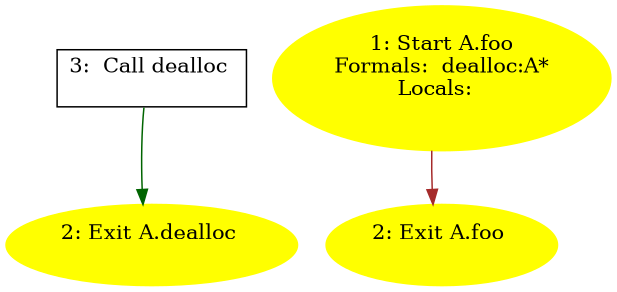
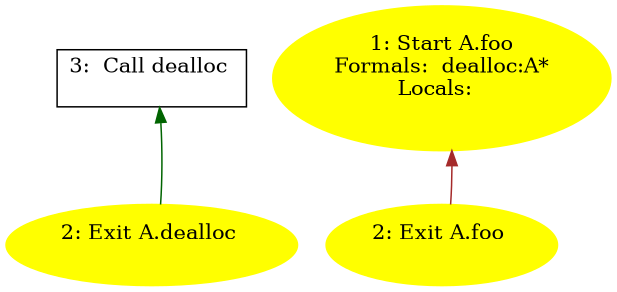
(142, 148) -> (162, 164)
(432, 170) -> (452, 185)
